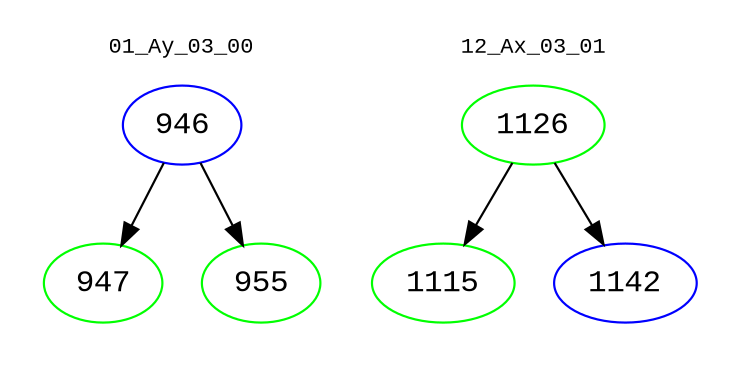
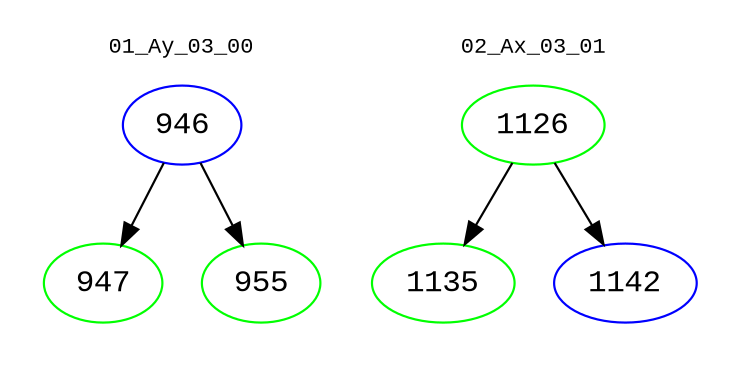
(534, 47) -> (534, 47)
(443, 283) -> (443, 283)
